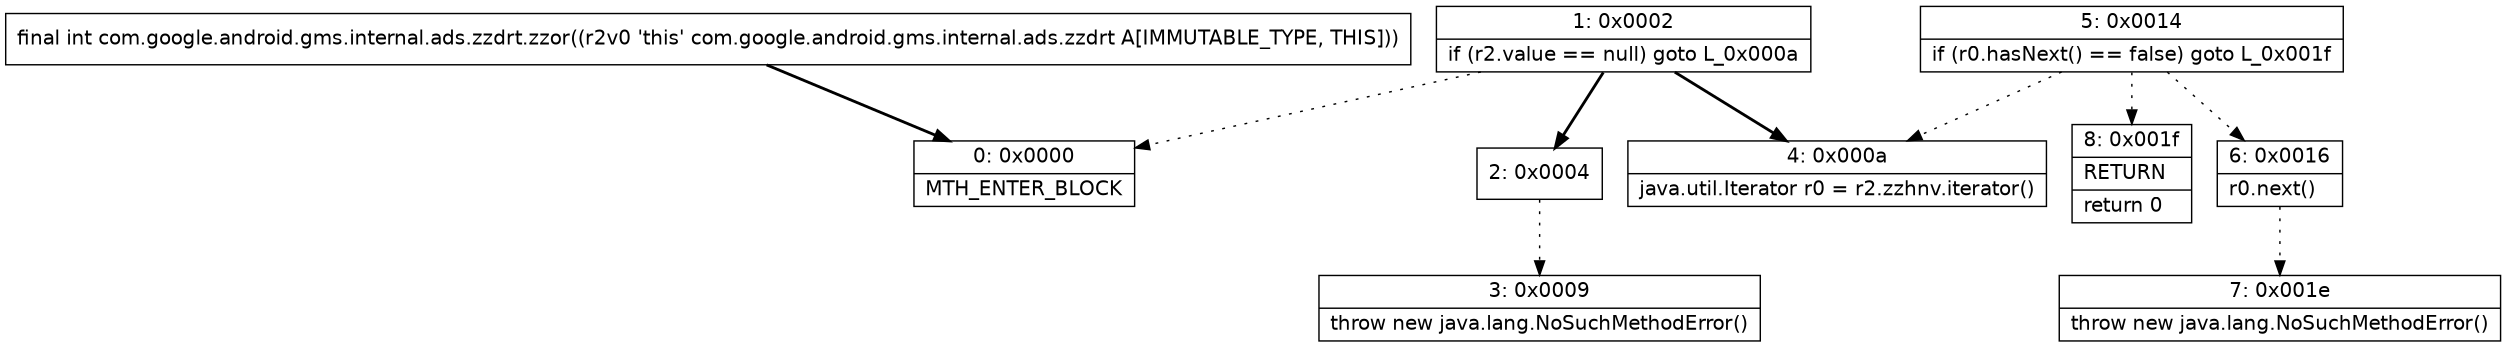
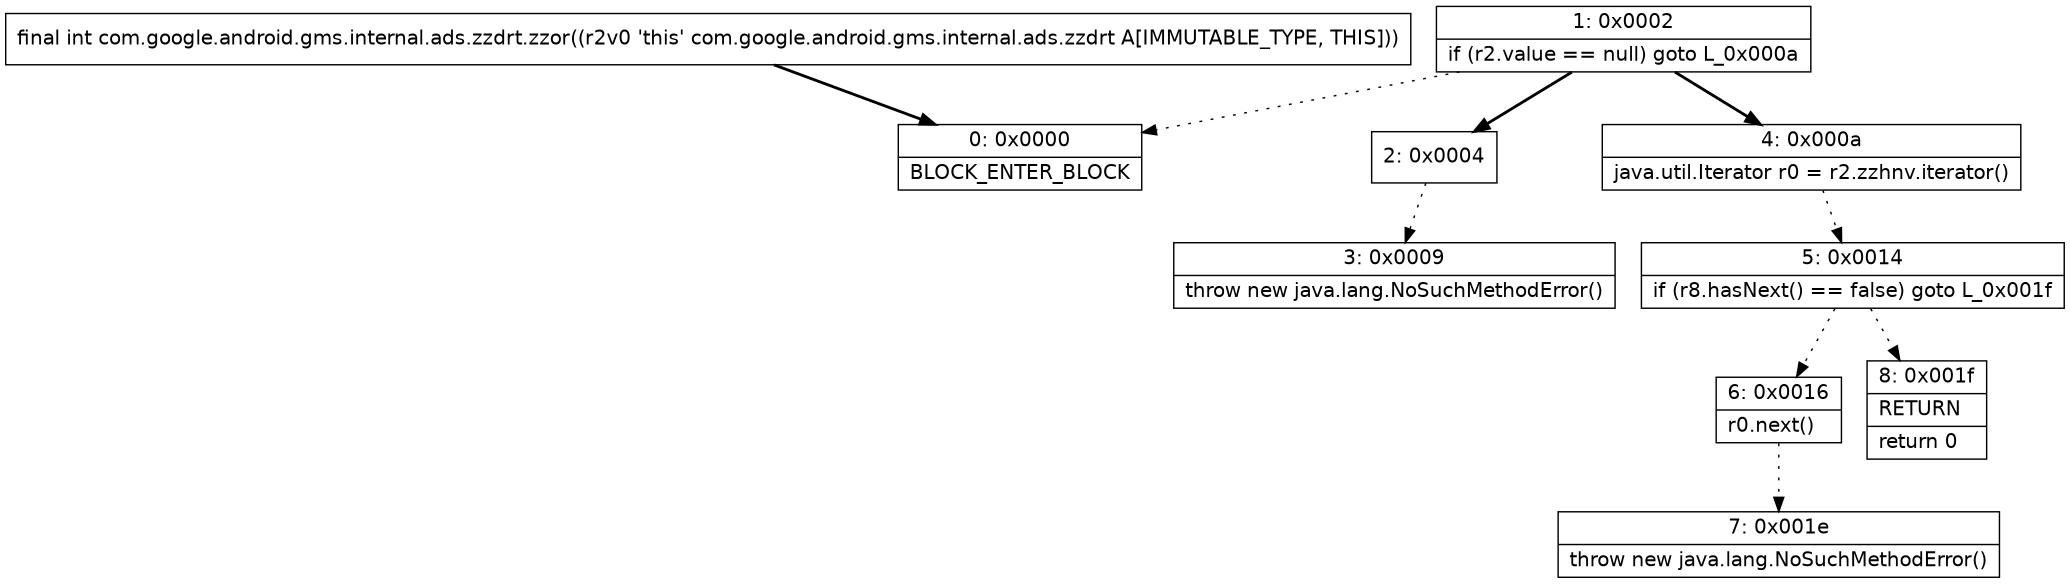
(2132, 55) -> (1853, 291)
(1991, 103) -> (1830, 210)
(1024, 189) -> (1020, 173)
